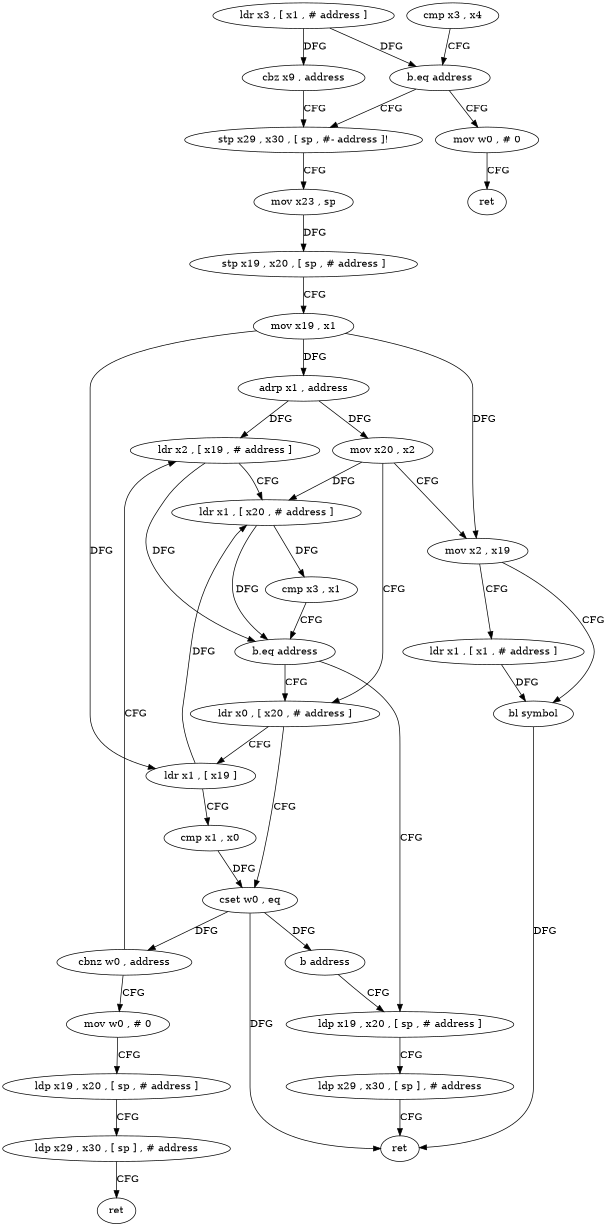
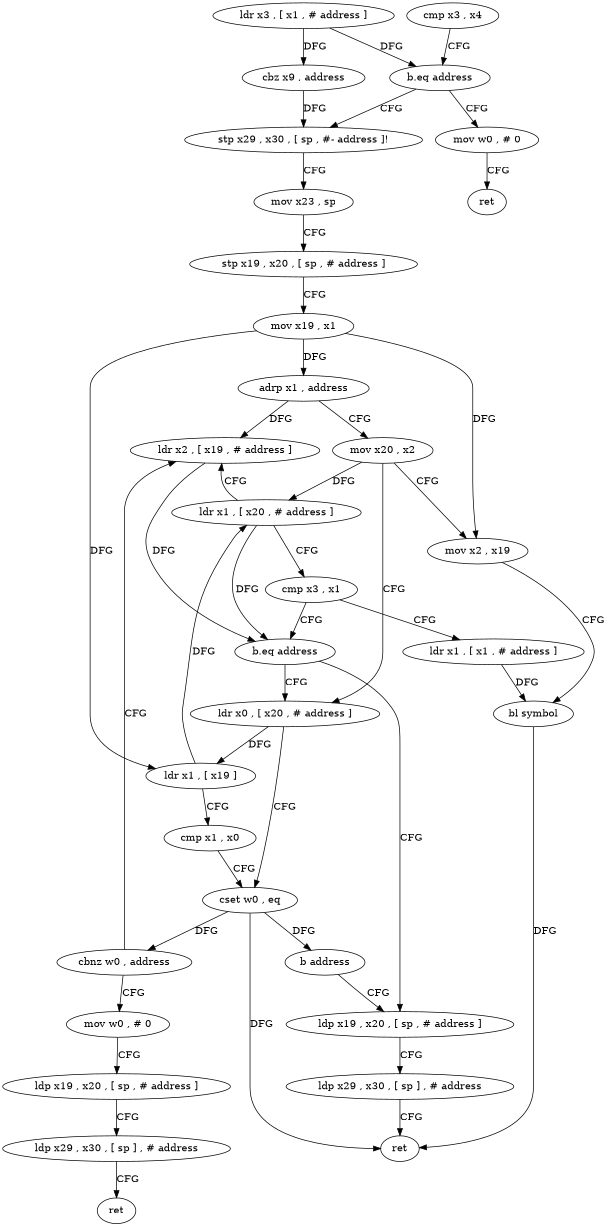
(315, 109) -> (315, 109)
(315, 233) -> (315, 233)
(360, 419) -> (360, 419)
(251, 477) -> (225, 488)
(307, 551) -> (307, 551)
(485, 598) -> (396, 619)
(260, 745) -> (260, 745)
(244, 869) -> (244, 869)
